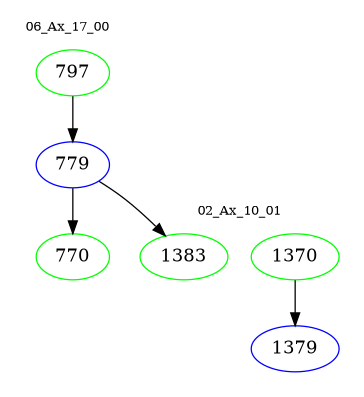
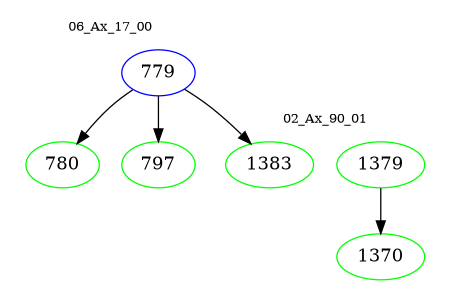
(73, 113) -> (158, 113)
(240, 211) -> (325, 119)
(73, 257) -> (63, 165)
(295, 297) -> (381, 205)
(295, 349) -> (381, 165)
